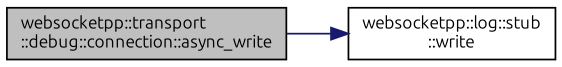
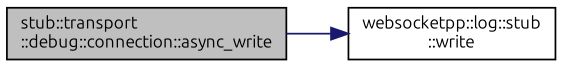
(147, 34) -> (147, 34)
